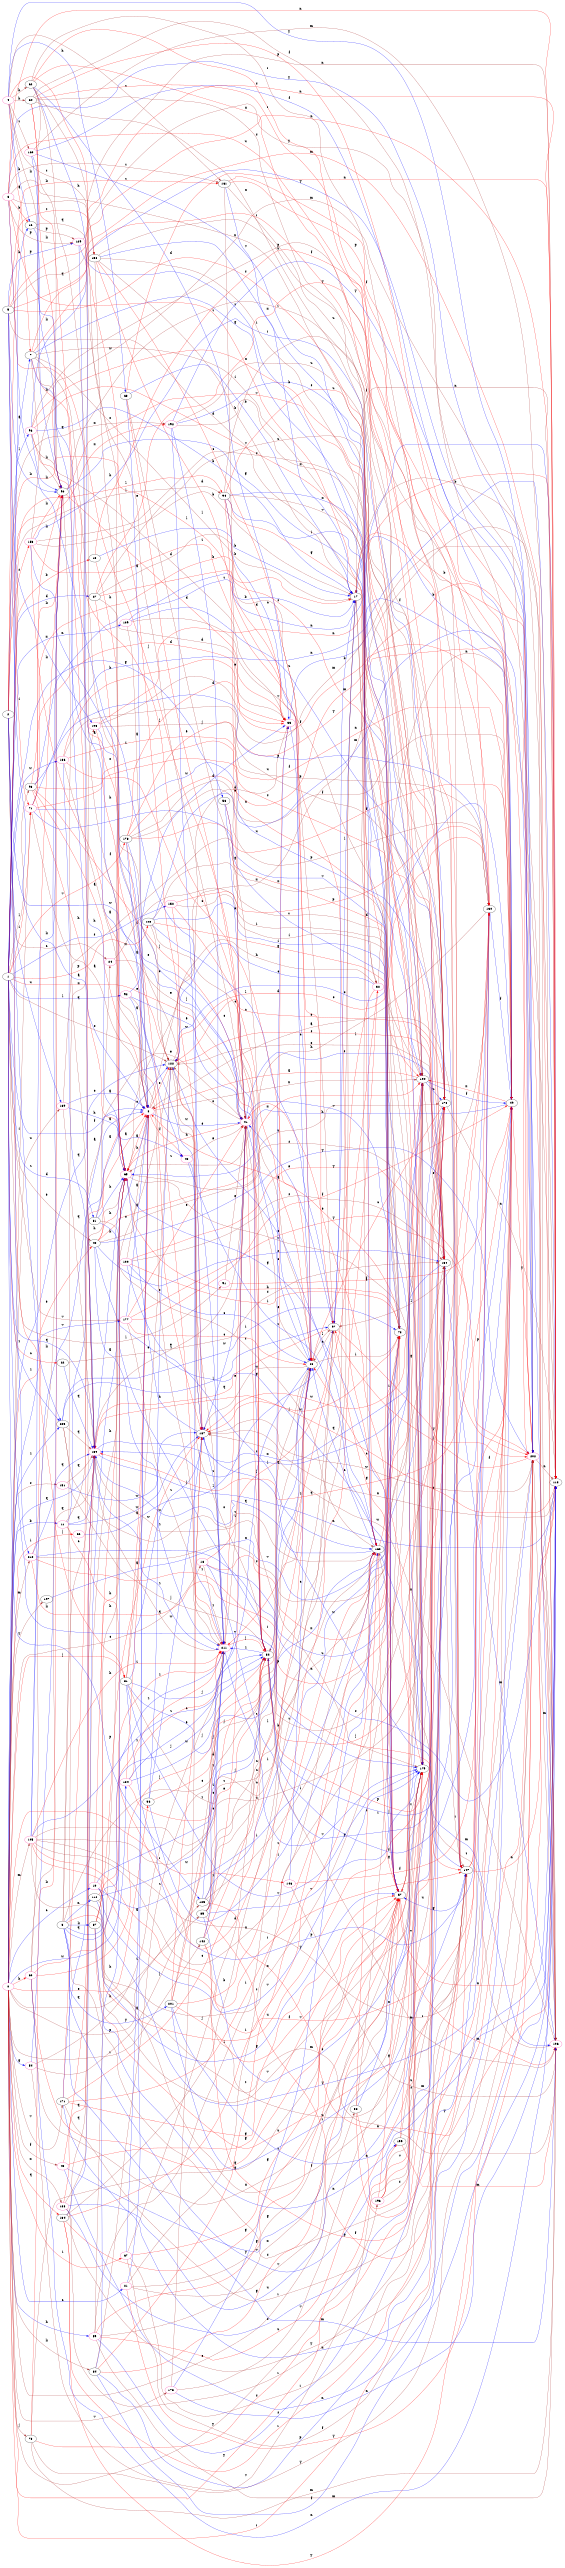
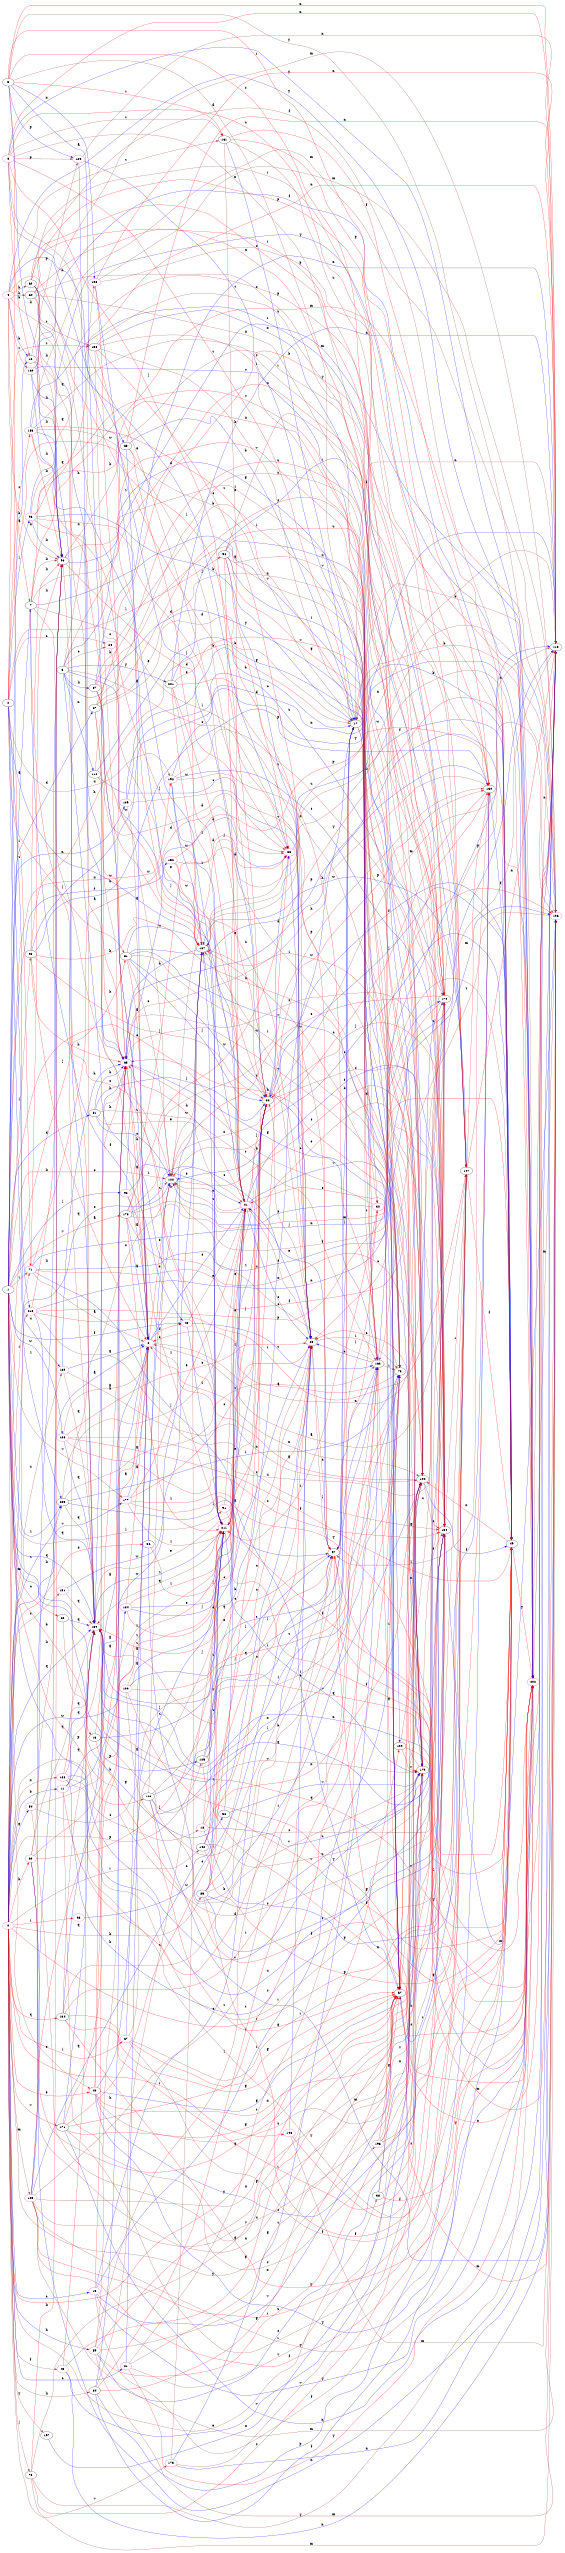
(23, 539) -> none
(533, 936) -> none
(294, 1270) -> (250, 1282)
(367, 1830) -> none
